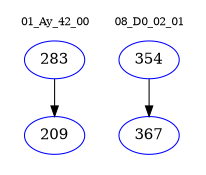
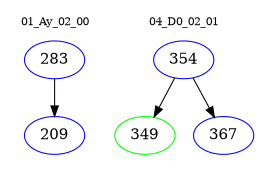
(55, 23) -> (55, 23)
(150, 23) -> (184, 23)
none -> (145, 135)
